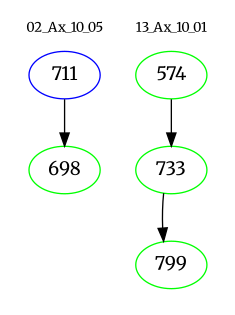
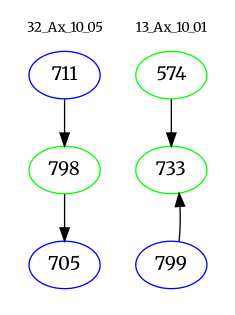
(65, 28) -> (65, 28)
(65, 170) -> (65, 170)
(163, 211) -> (180, 224)
none -> (65, 265)
(171, 265) -> (171, 265)
